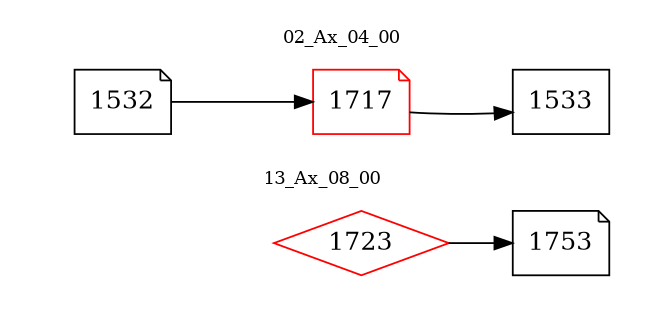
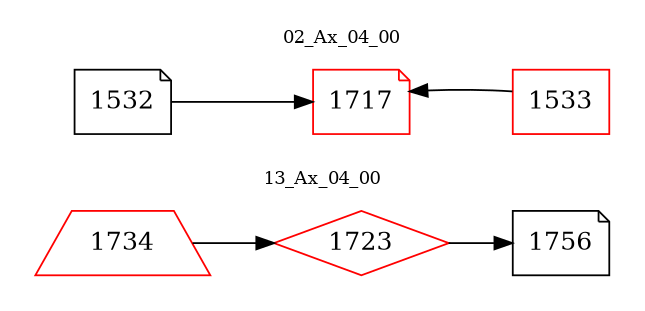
(561, 102) -> (561, 102)
(452, 114) -> (470, 90)
(323, 180) -> (323, 180)
none -> (123, 243)
(561, 243) -> (561, 243)
